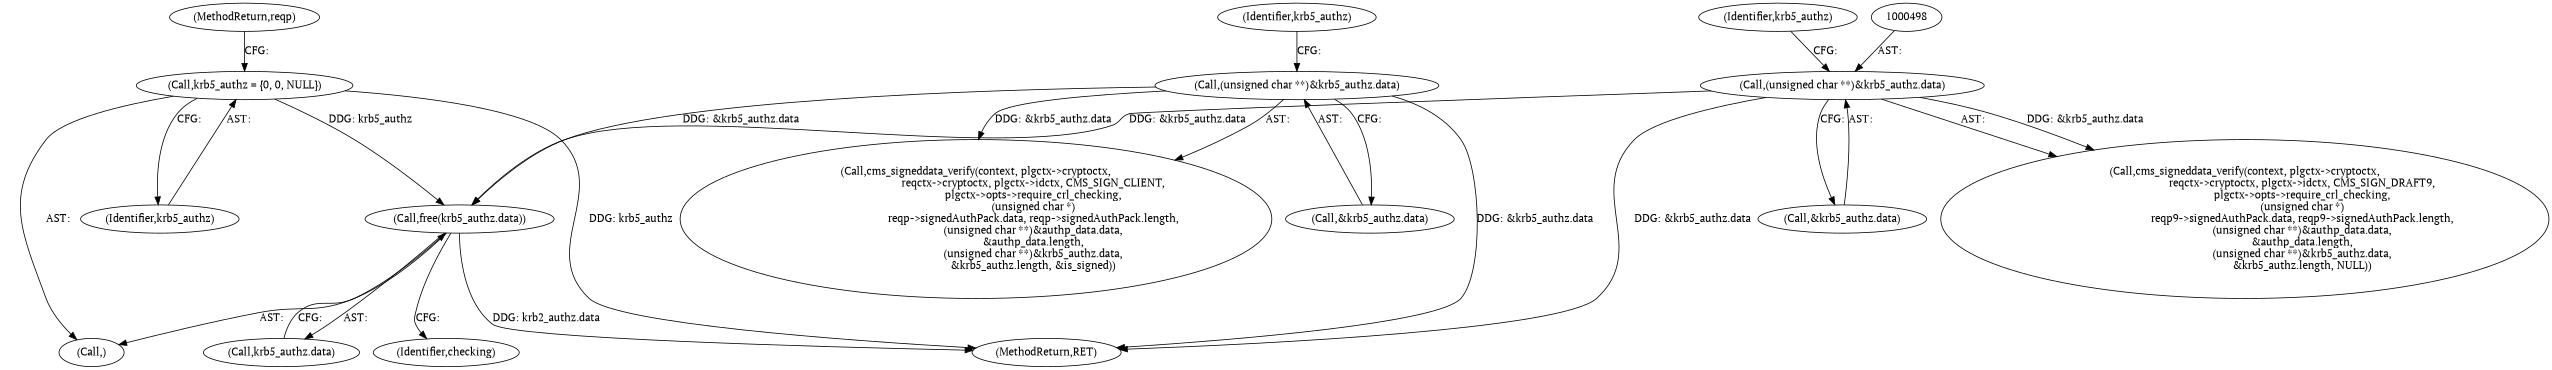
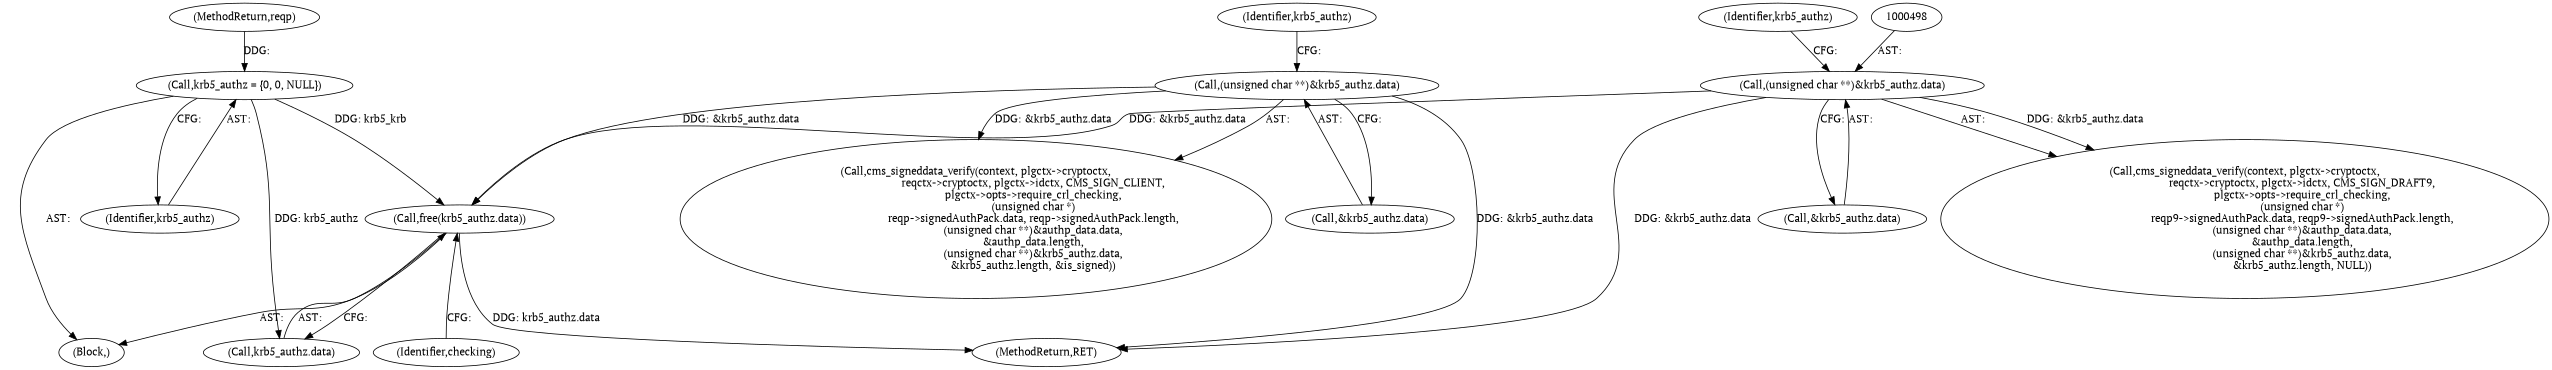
(258, 51) -> (258, 51)
(371, 120) -> (371, 120)
(426, 282) -> (449, 290)
(586, 294) -> (270, 214)
(312, 318) -> (312, 318)
(357, 318) -> (357, 318)
(546, 318) -> (546, 318)
(92, 353) -> (92, 353)
